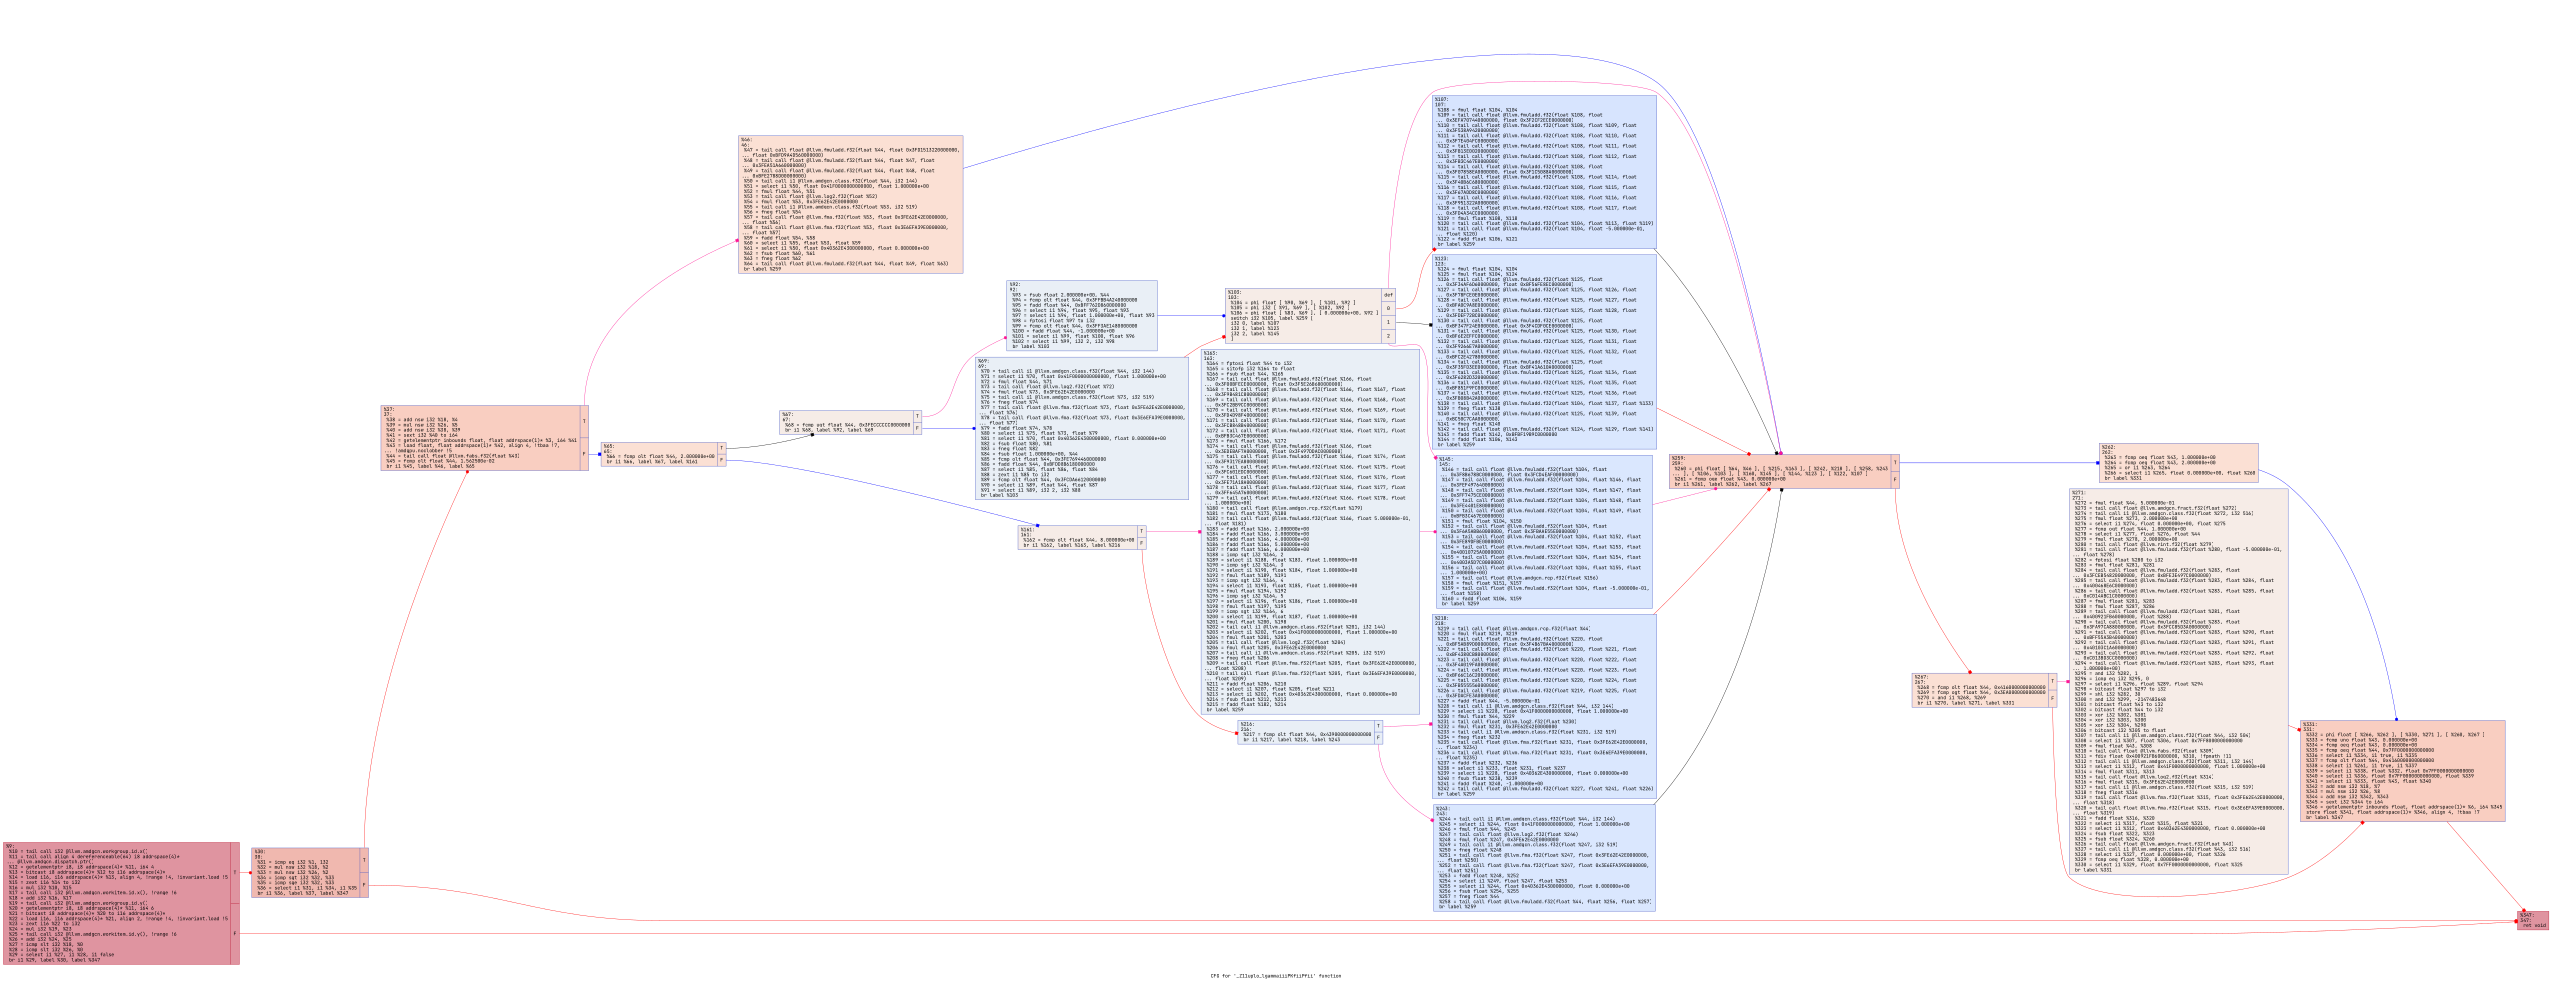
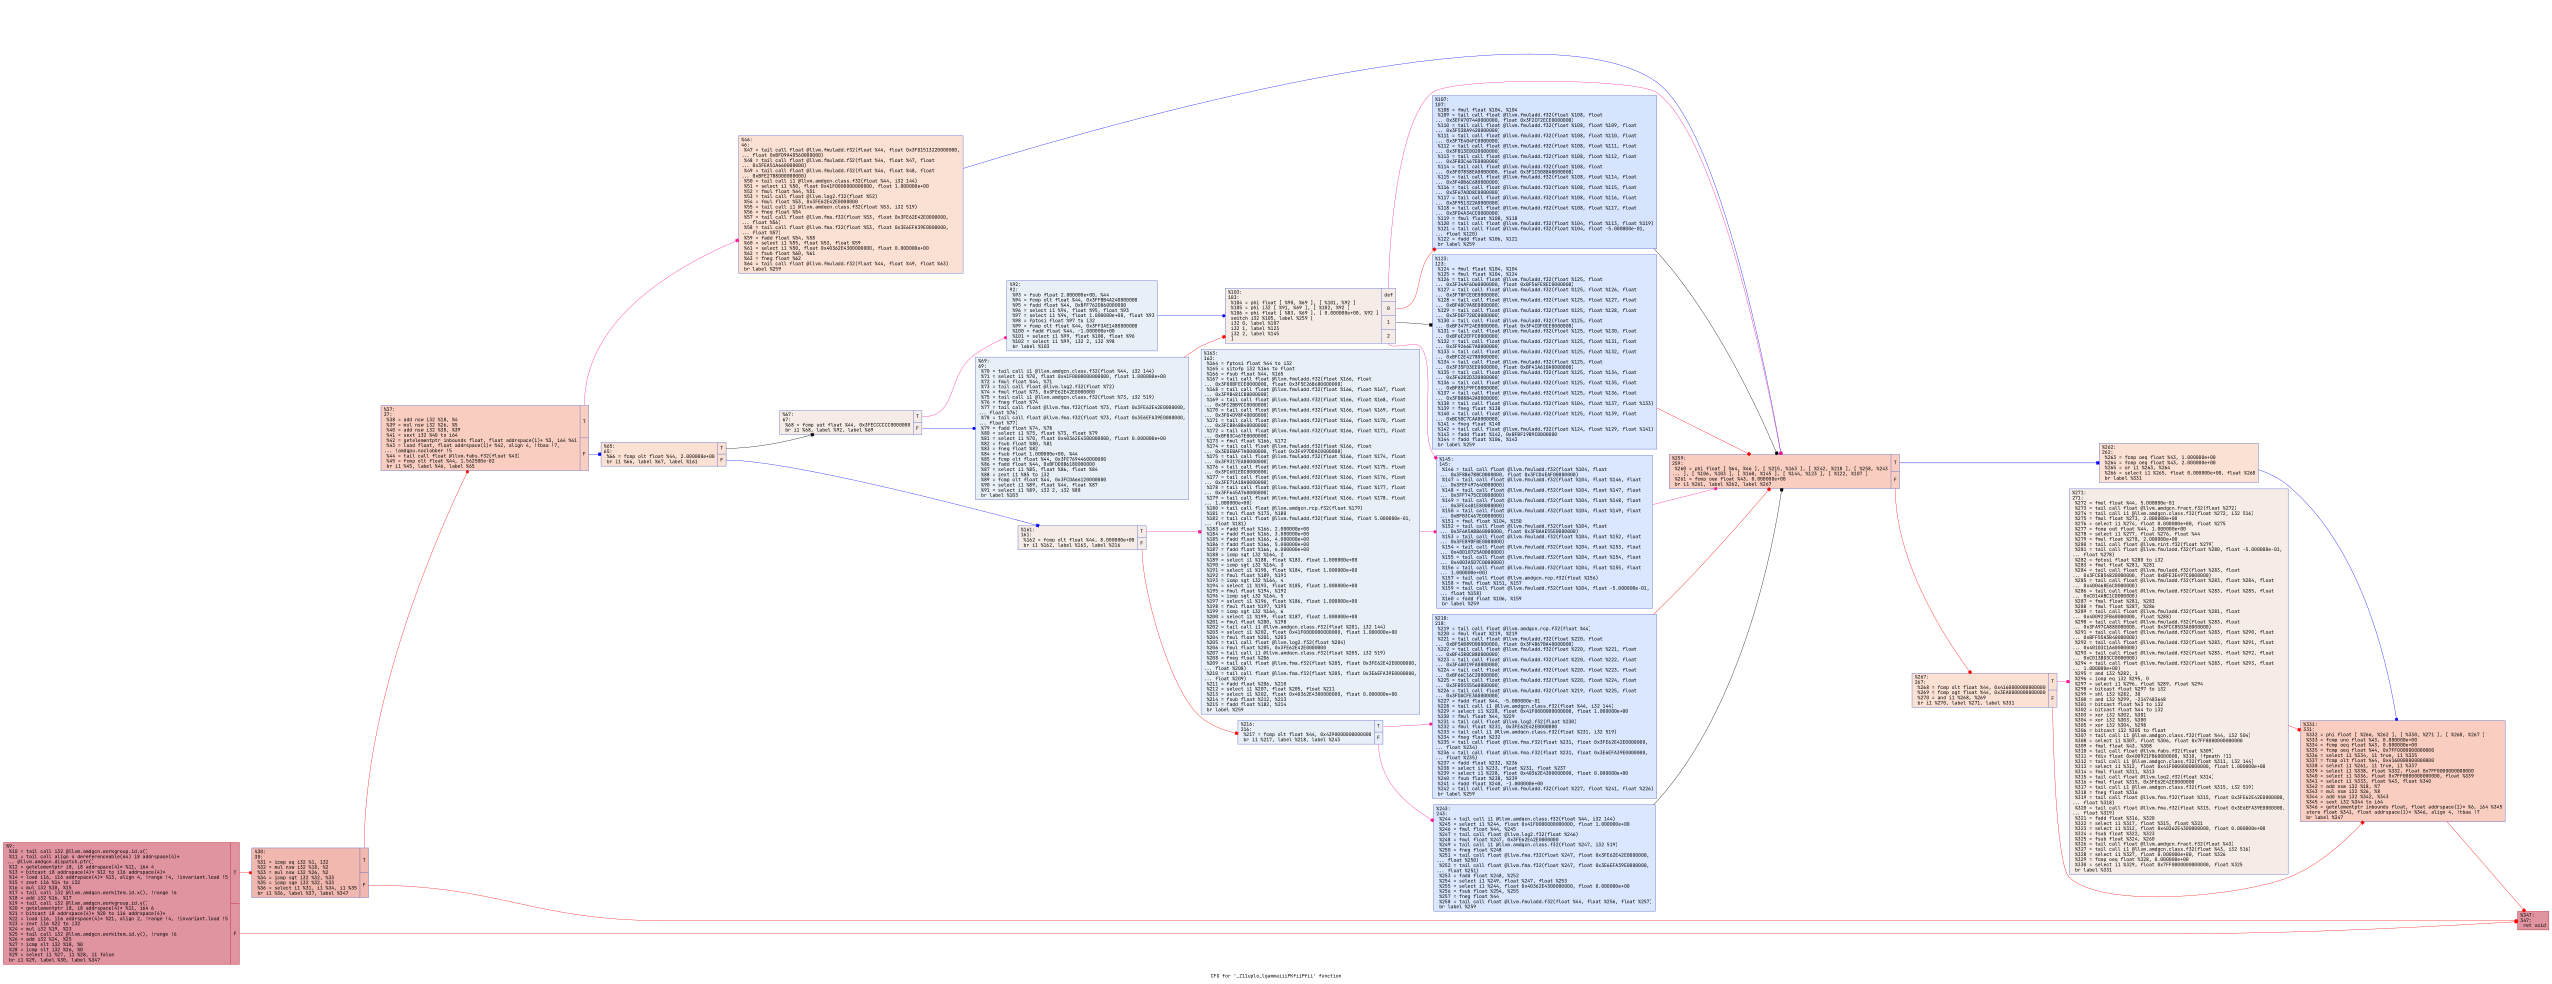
(1406, 726) -> (1406, 726)
